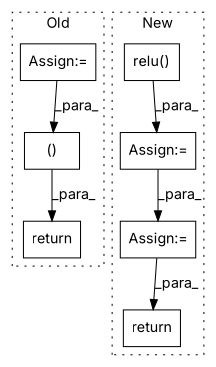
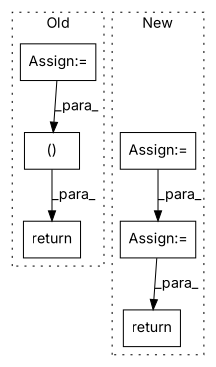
(152, 62) -> none
